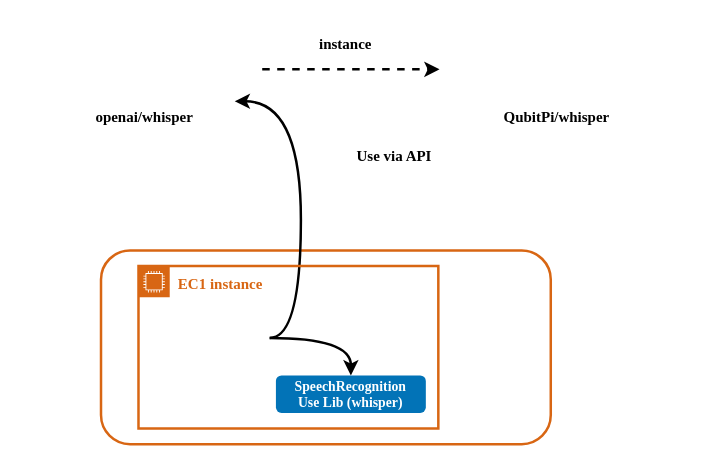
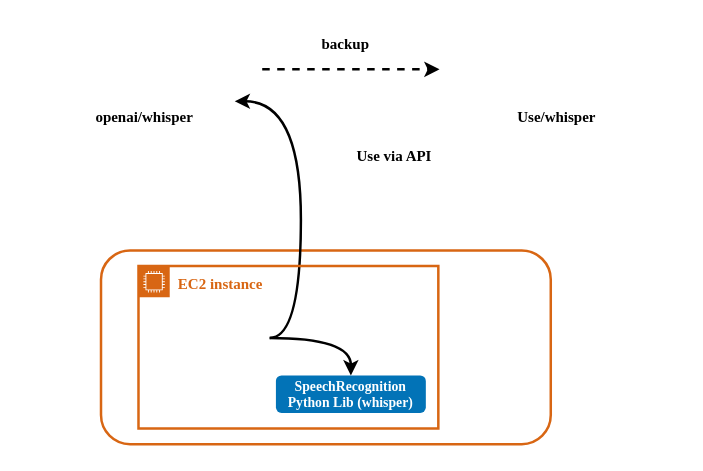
(346, 44) -> (346, 44)
(556, 118) -> (556, 118)
(225, 285) -> (225, 285)
(351, 394) -> (351, 394)
